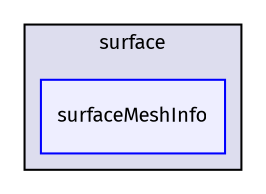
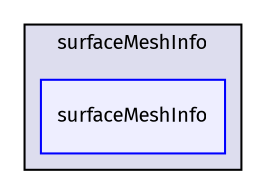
(133, 44) -> (133, 44)
